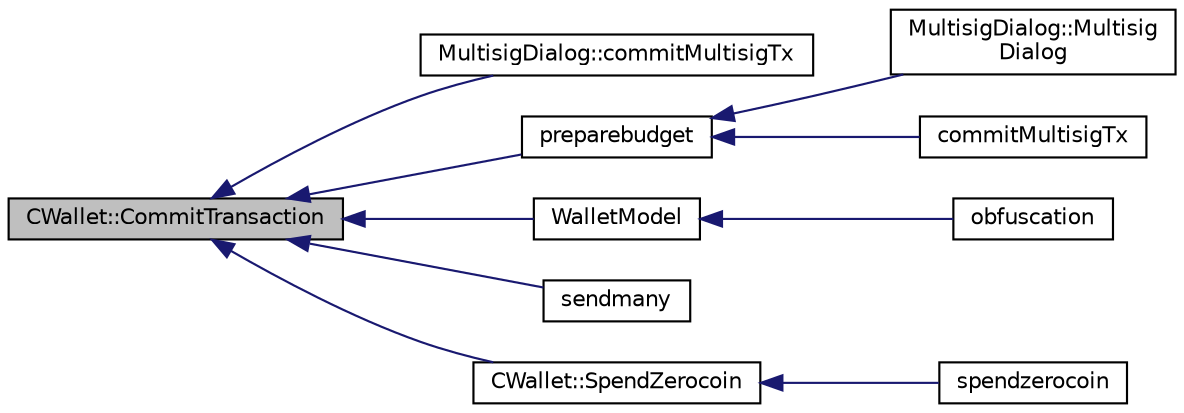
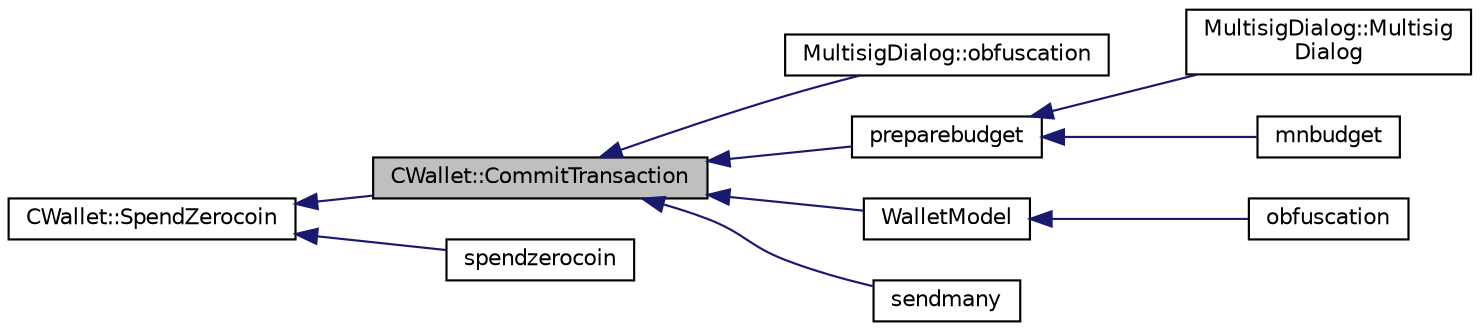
(617, 55) -> (947, 55)
(1033, 137) -> (1329, 137)
(358, 316) -> (345, 199)
